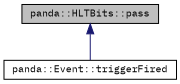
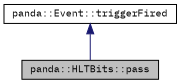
(90, 47) -> (90, 47)
